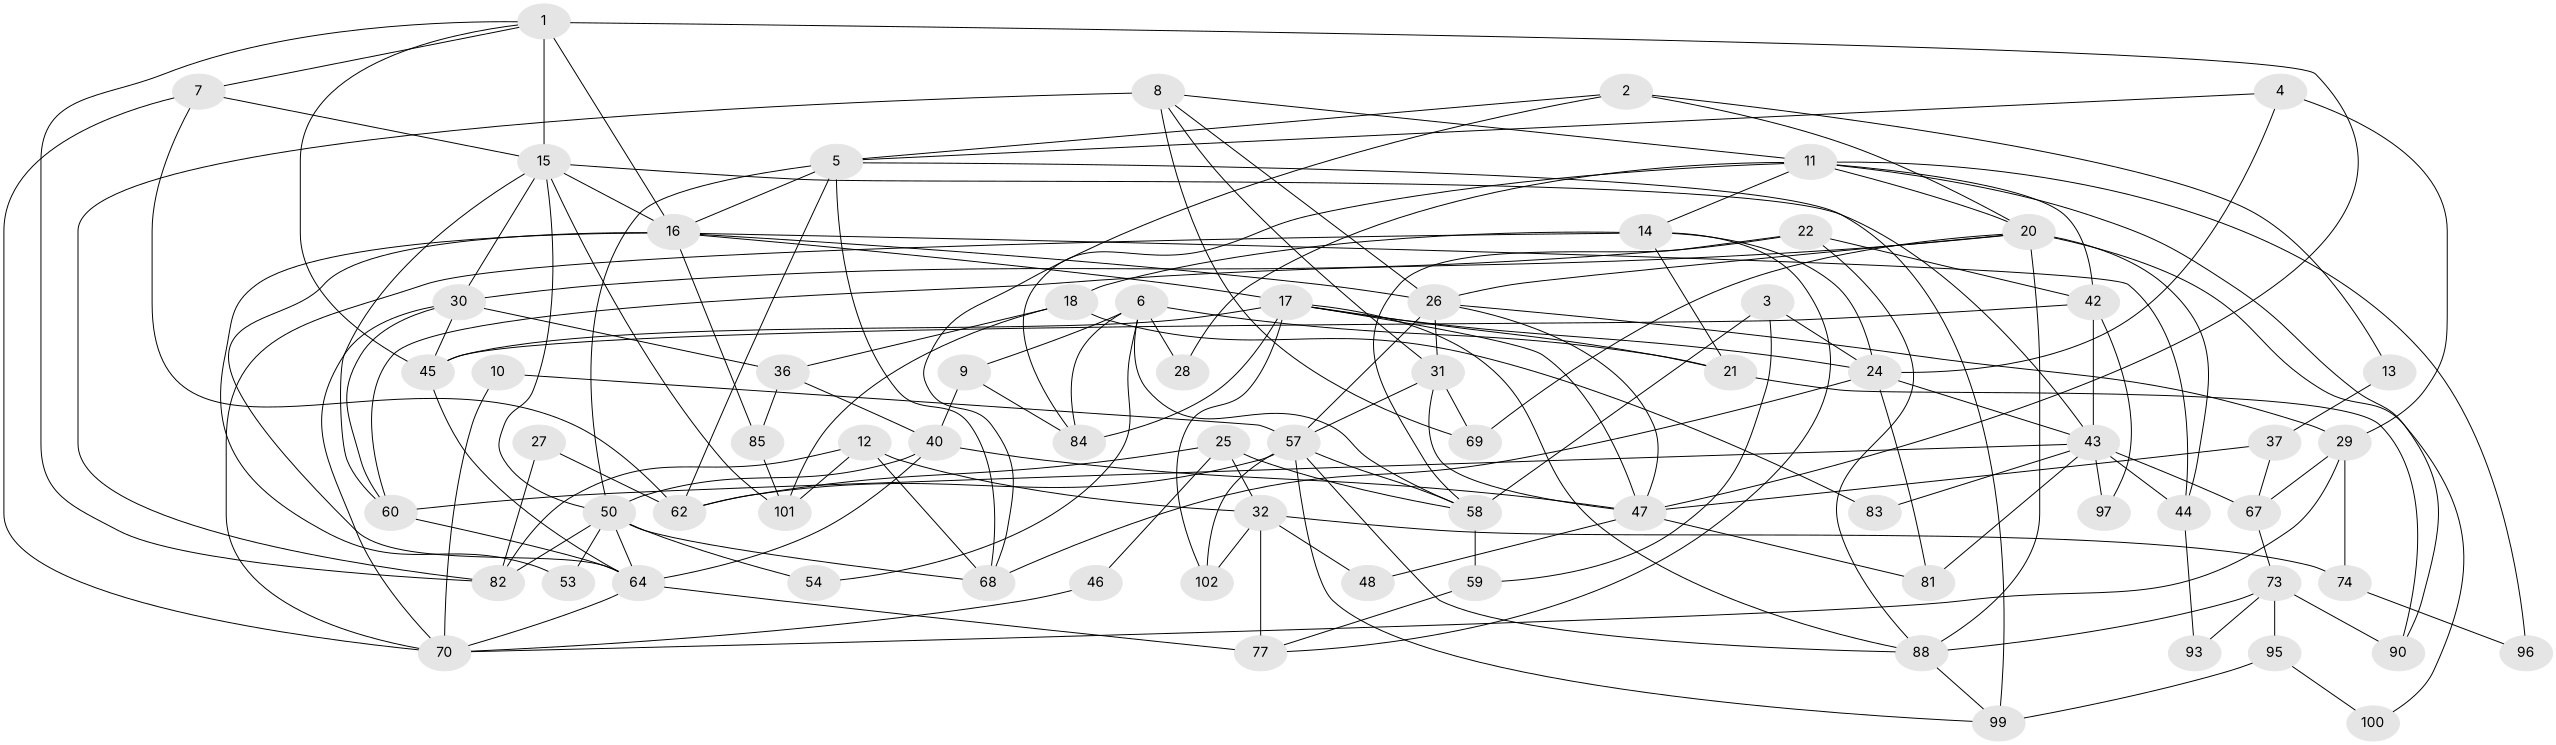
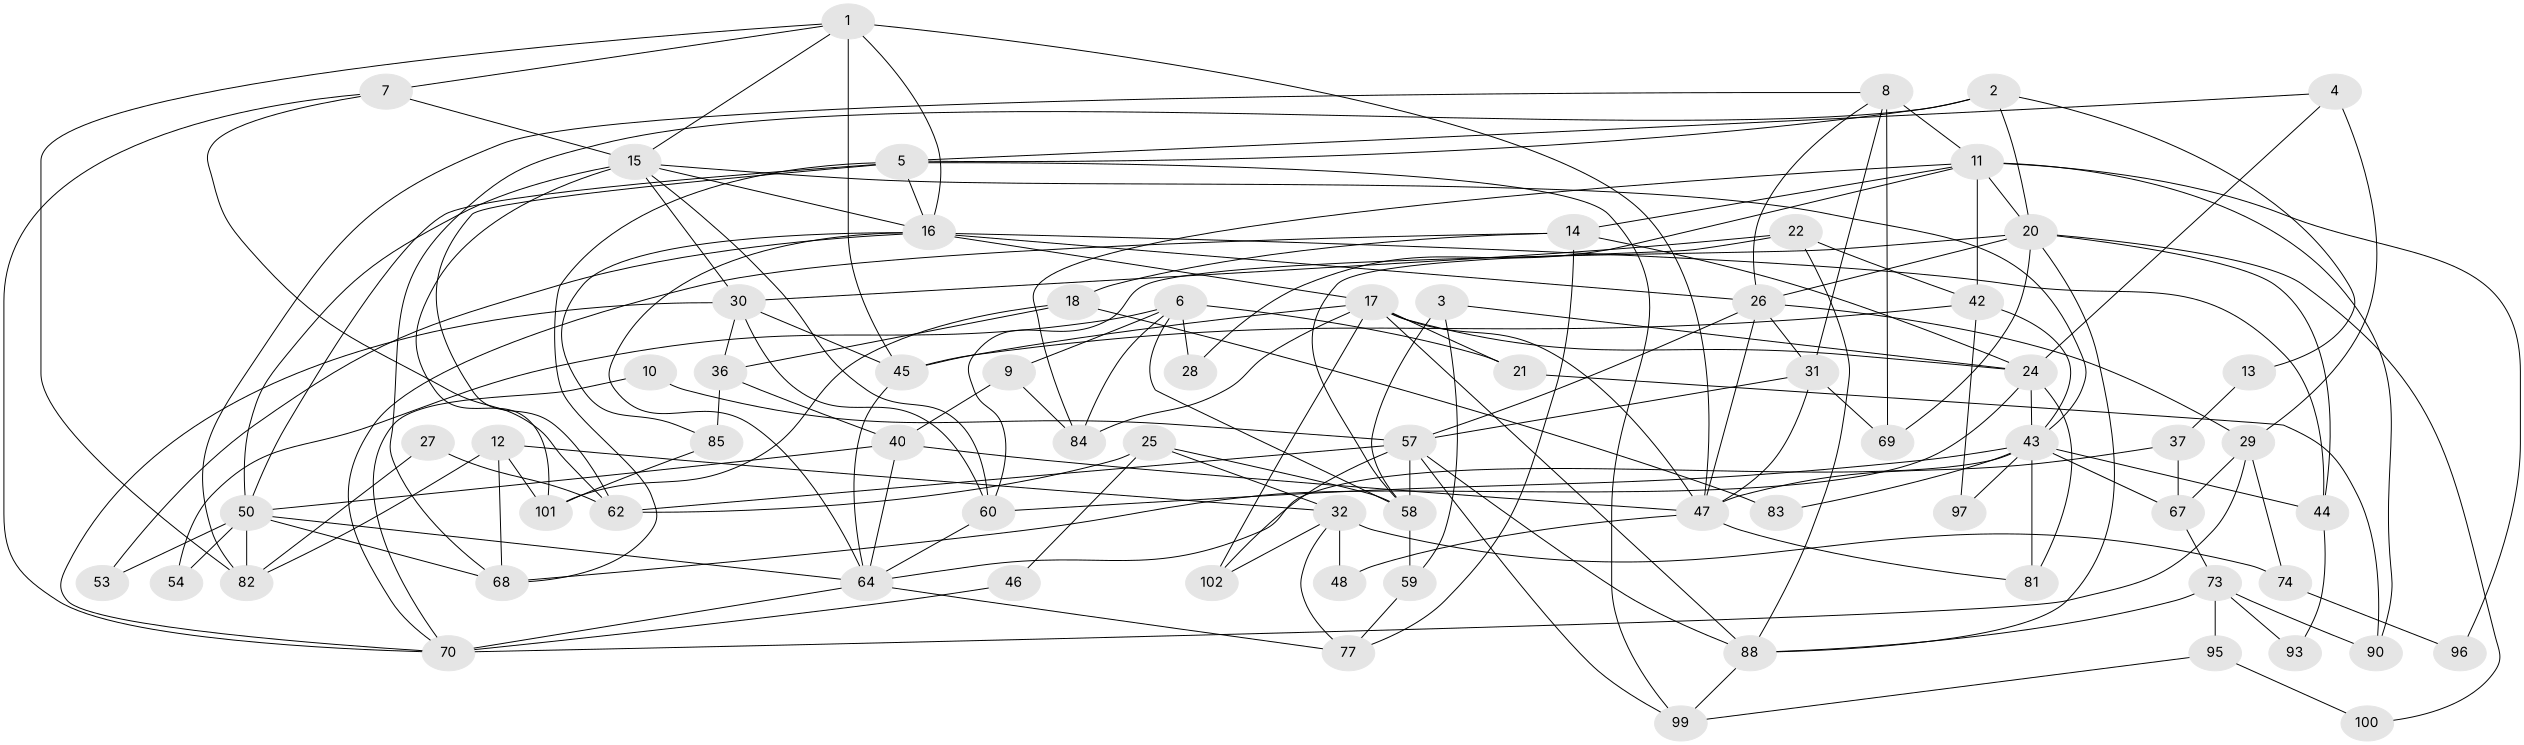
(1685, 297) -> none
none -> (1470, 470)
